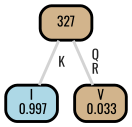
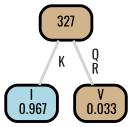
(32, 103) -> (32, 103)
